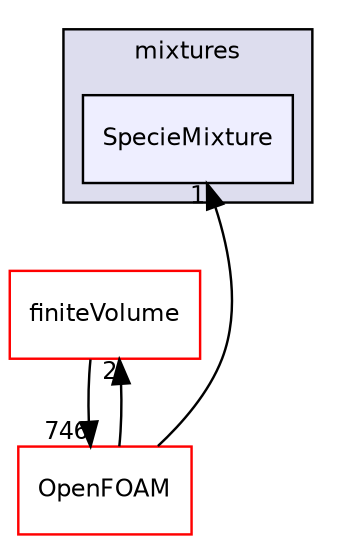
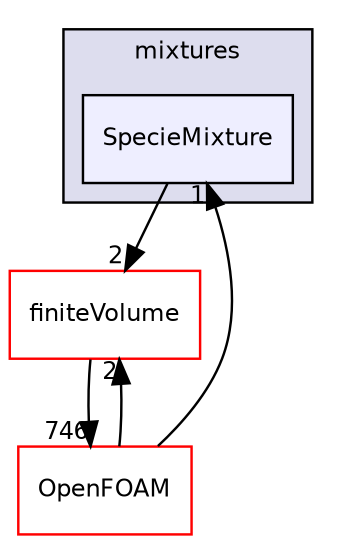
none -> (151, 218)
